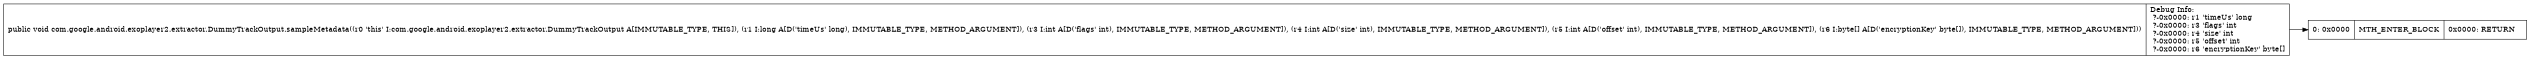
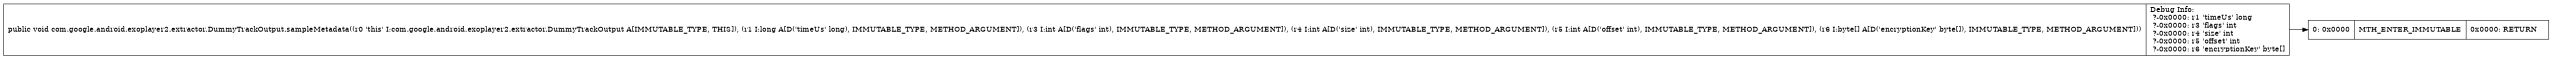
(2399, 29) -> (2410, 29)
